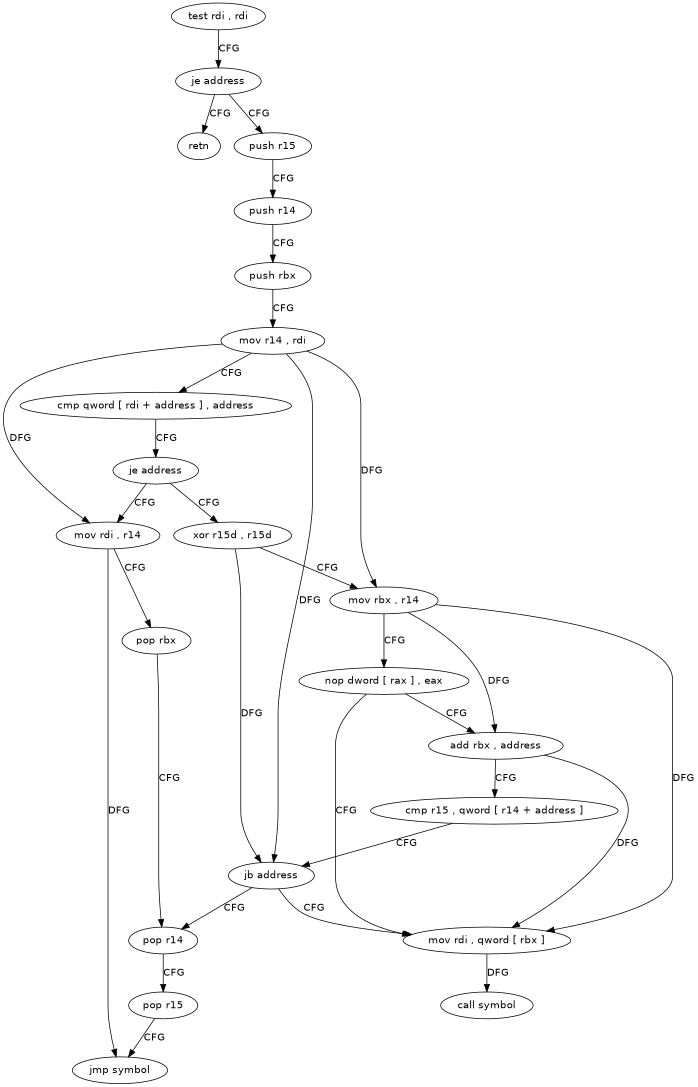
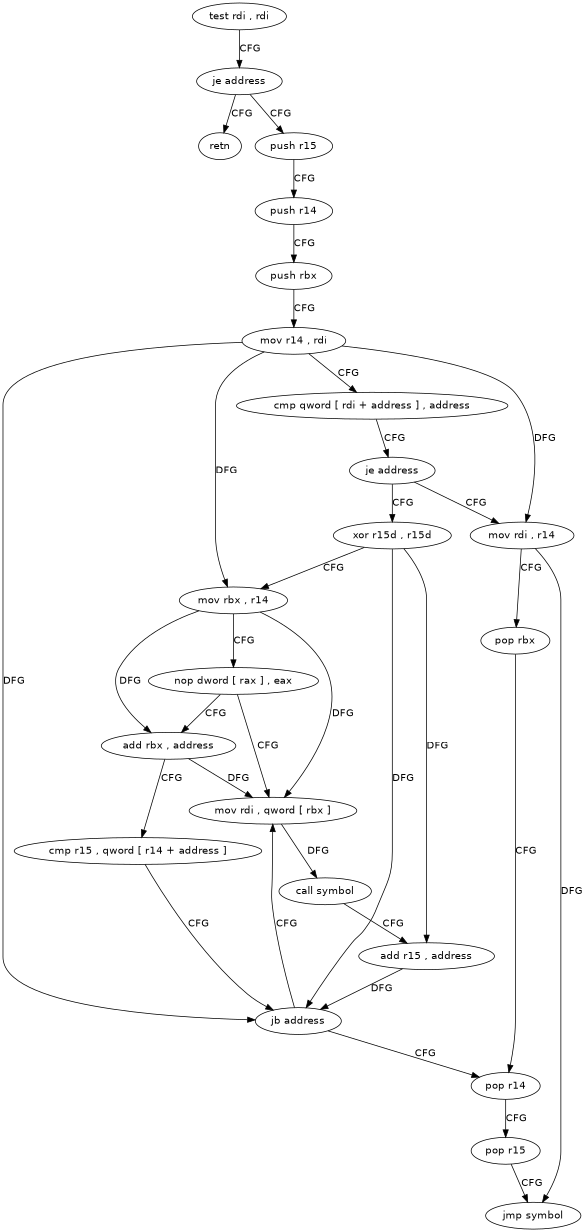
none -> (427, 956)
